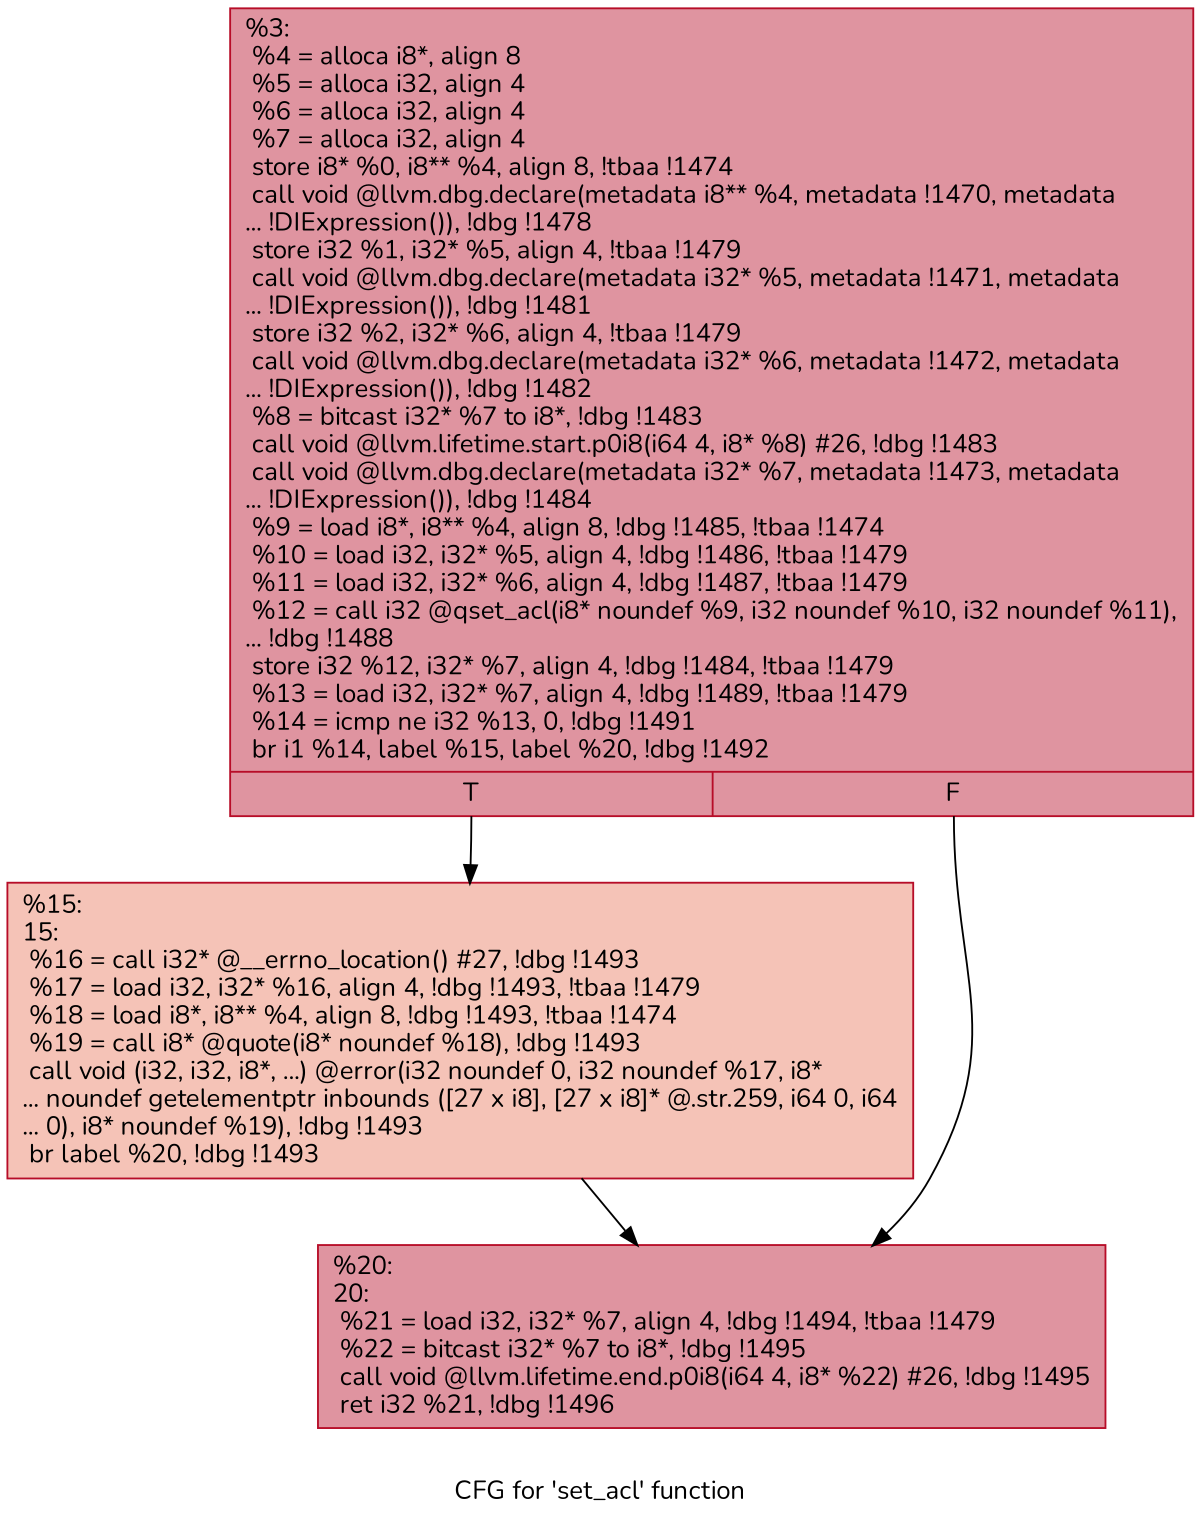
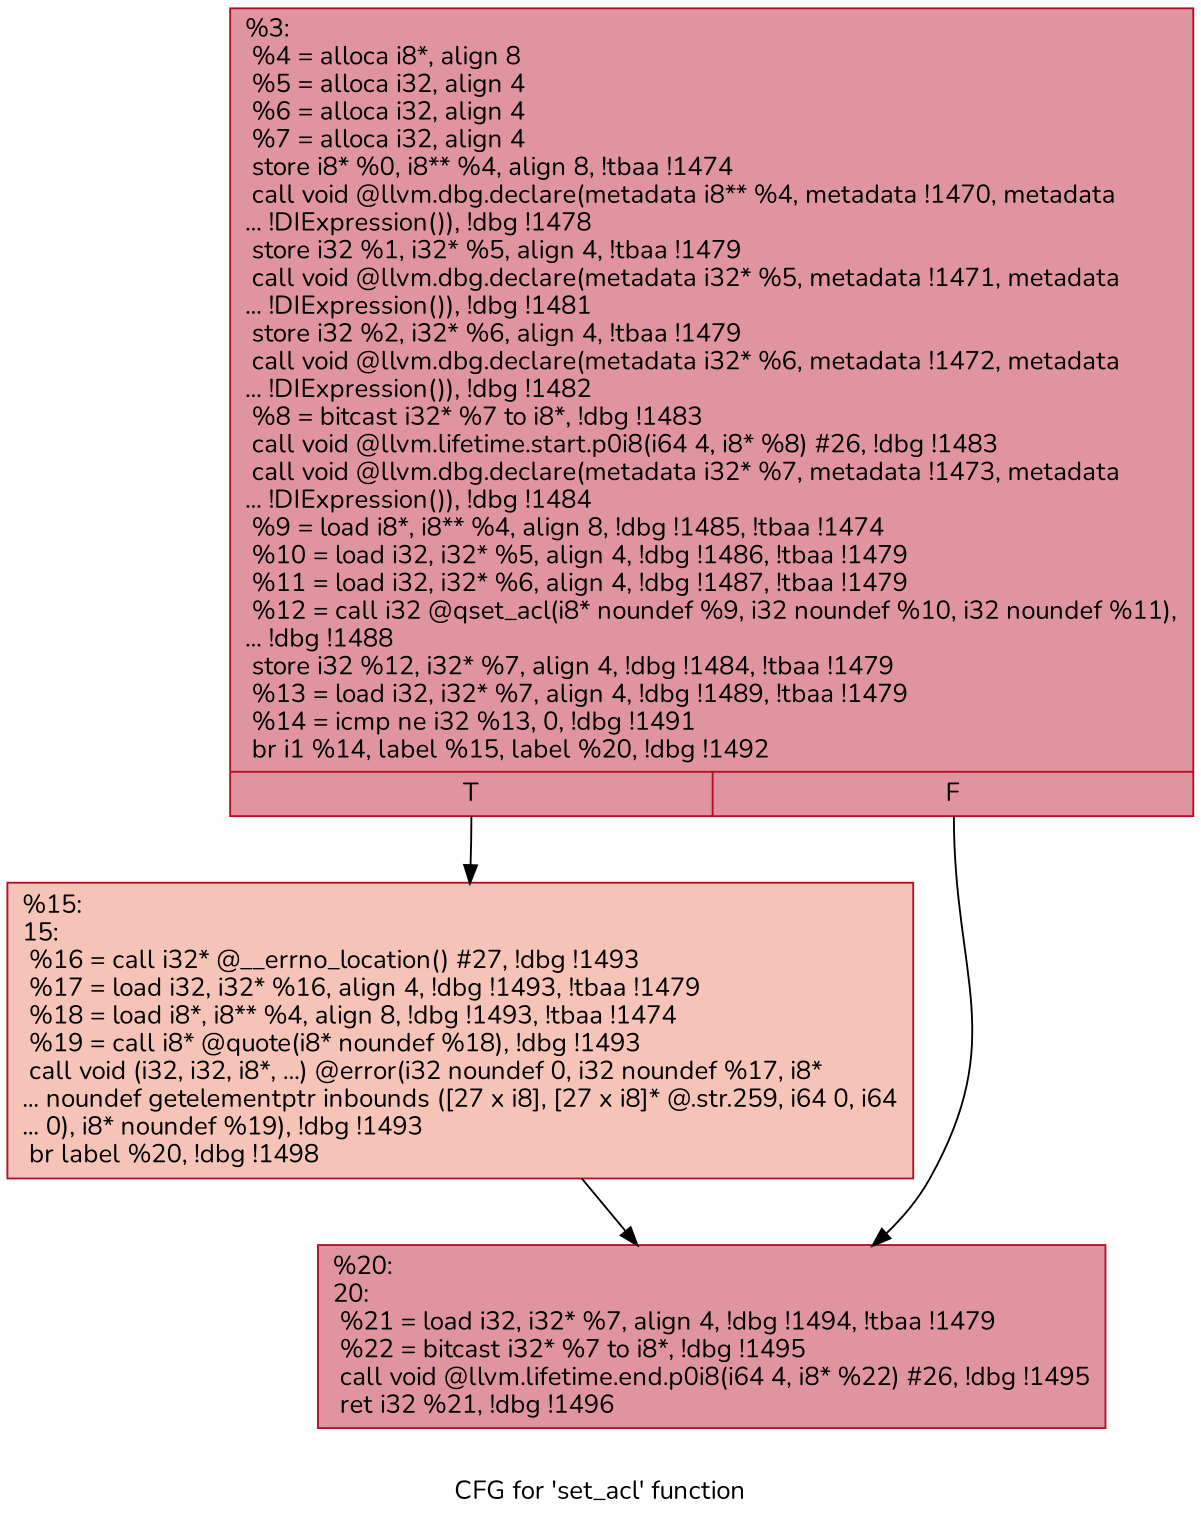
(171, 1154) -> (171, 1154)
